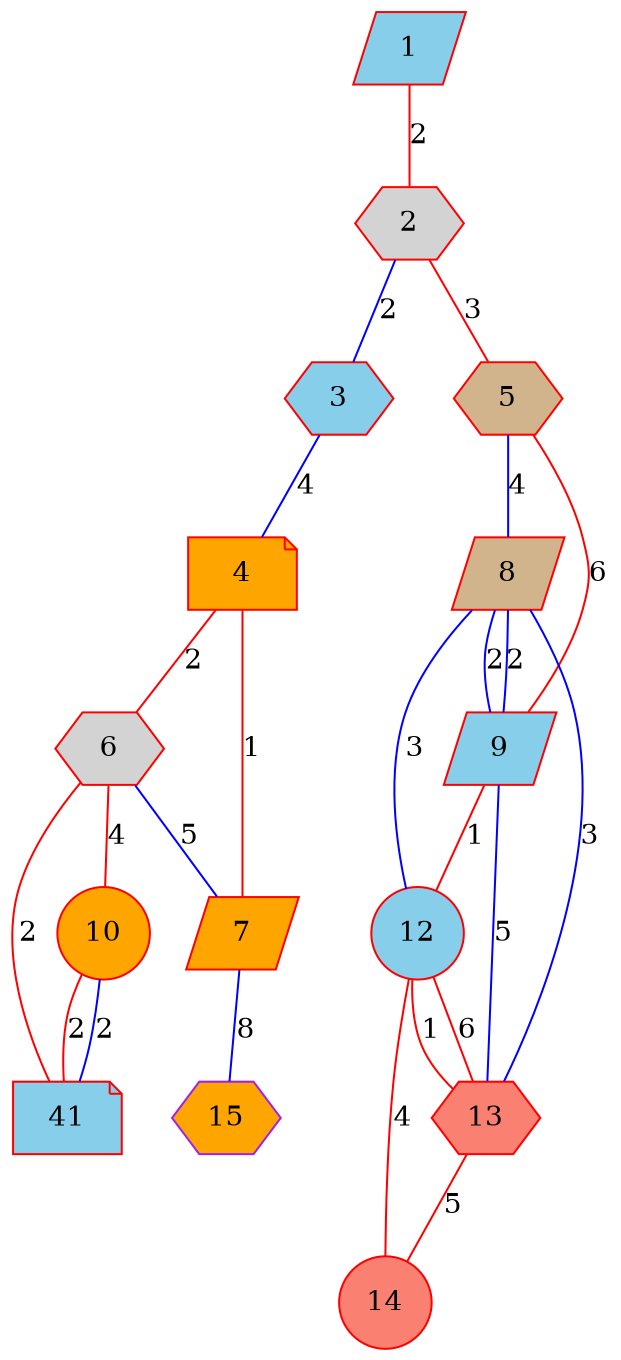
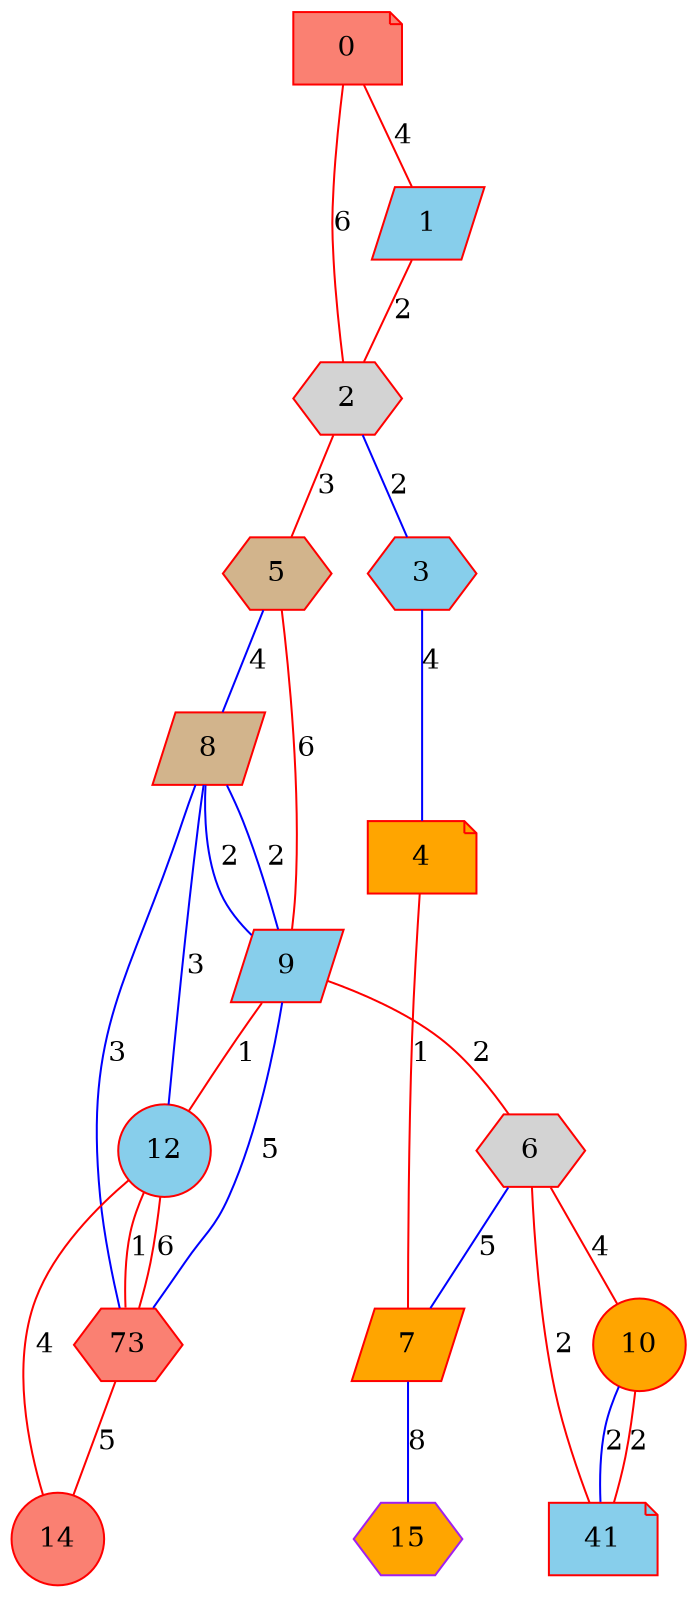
none -> (348, 48)
(176, 661) -> (430, 1031)
(486, 1118) -> (128, 1345)
